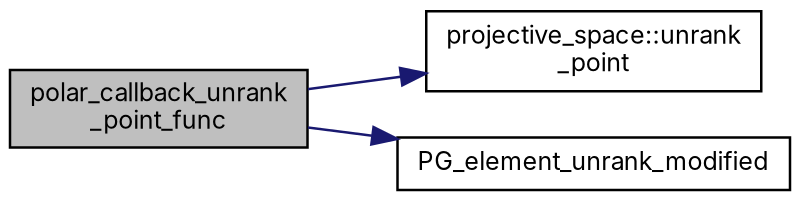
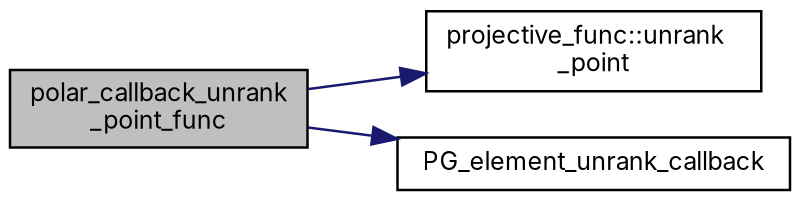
(594, 51) -> (594, 51)
(594, 164) -> (594, 164)
